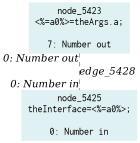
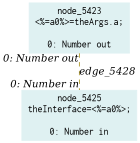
(79, 28) -> (79, 28)
